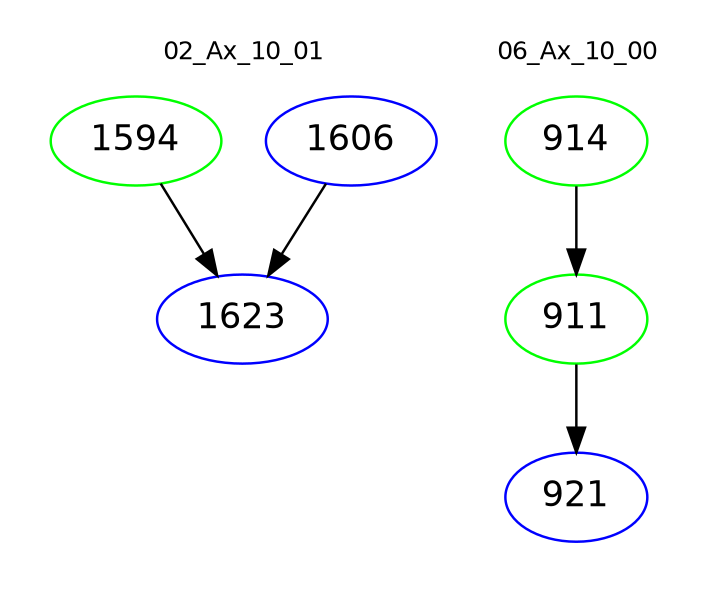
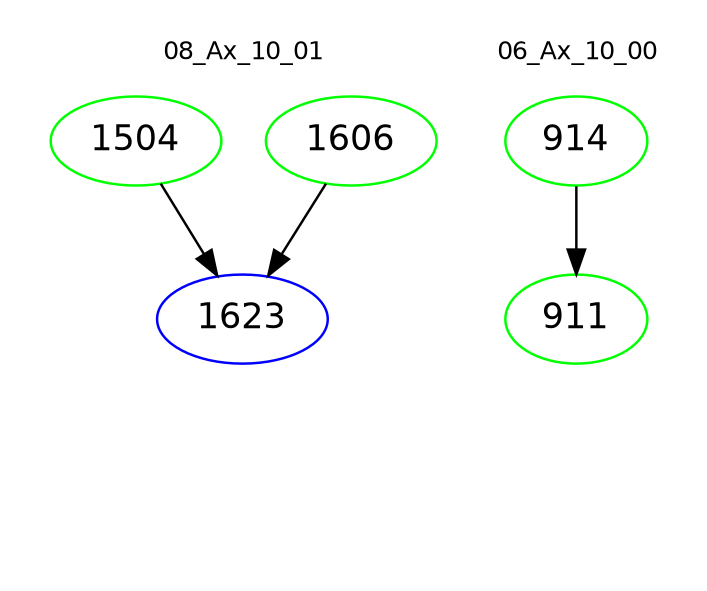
(244, 53) -> (244, 53)
(136, 141) -> (136, 141)
(351, 141) -> (351, 141)
(576, 497) -> none
